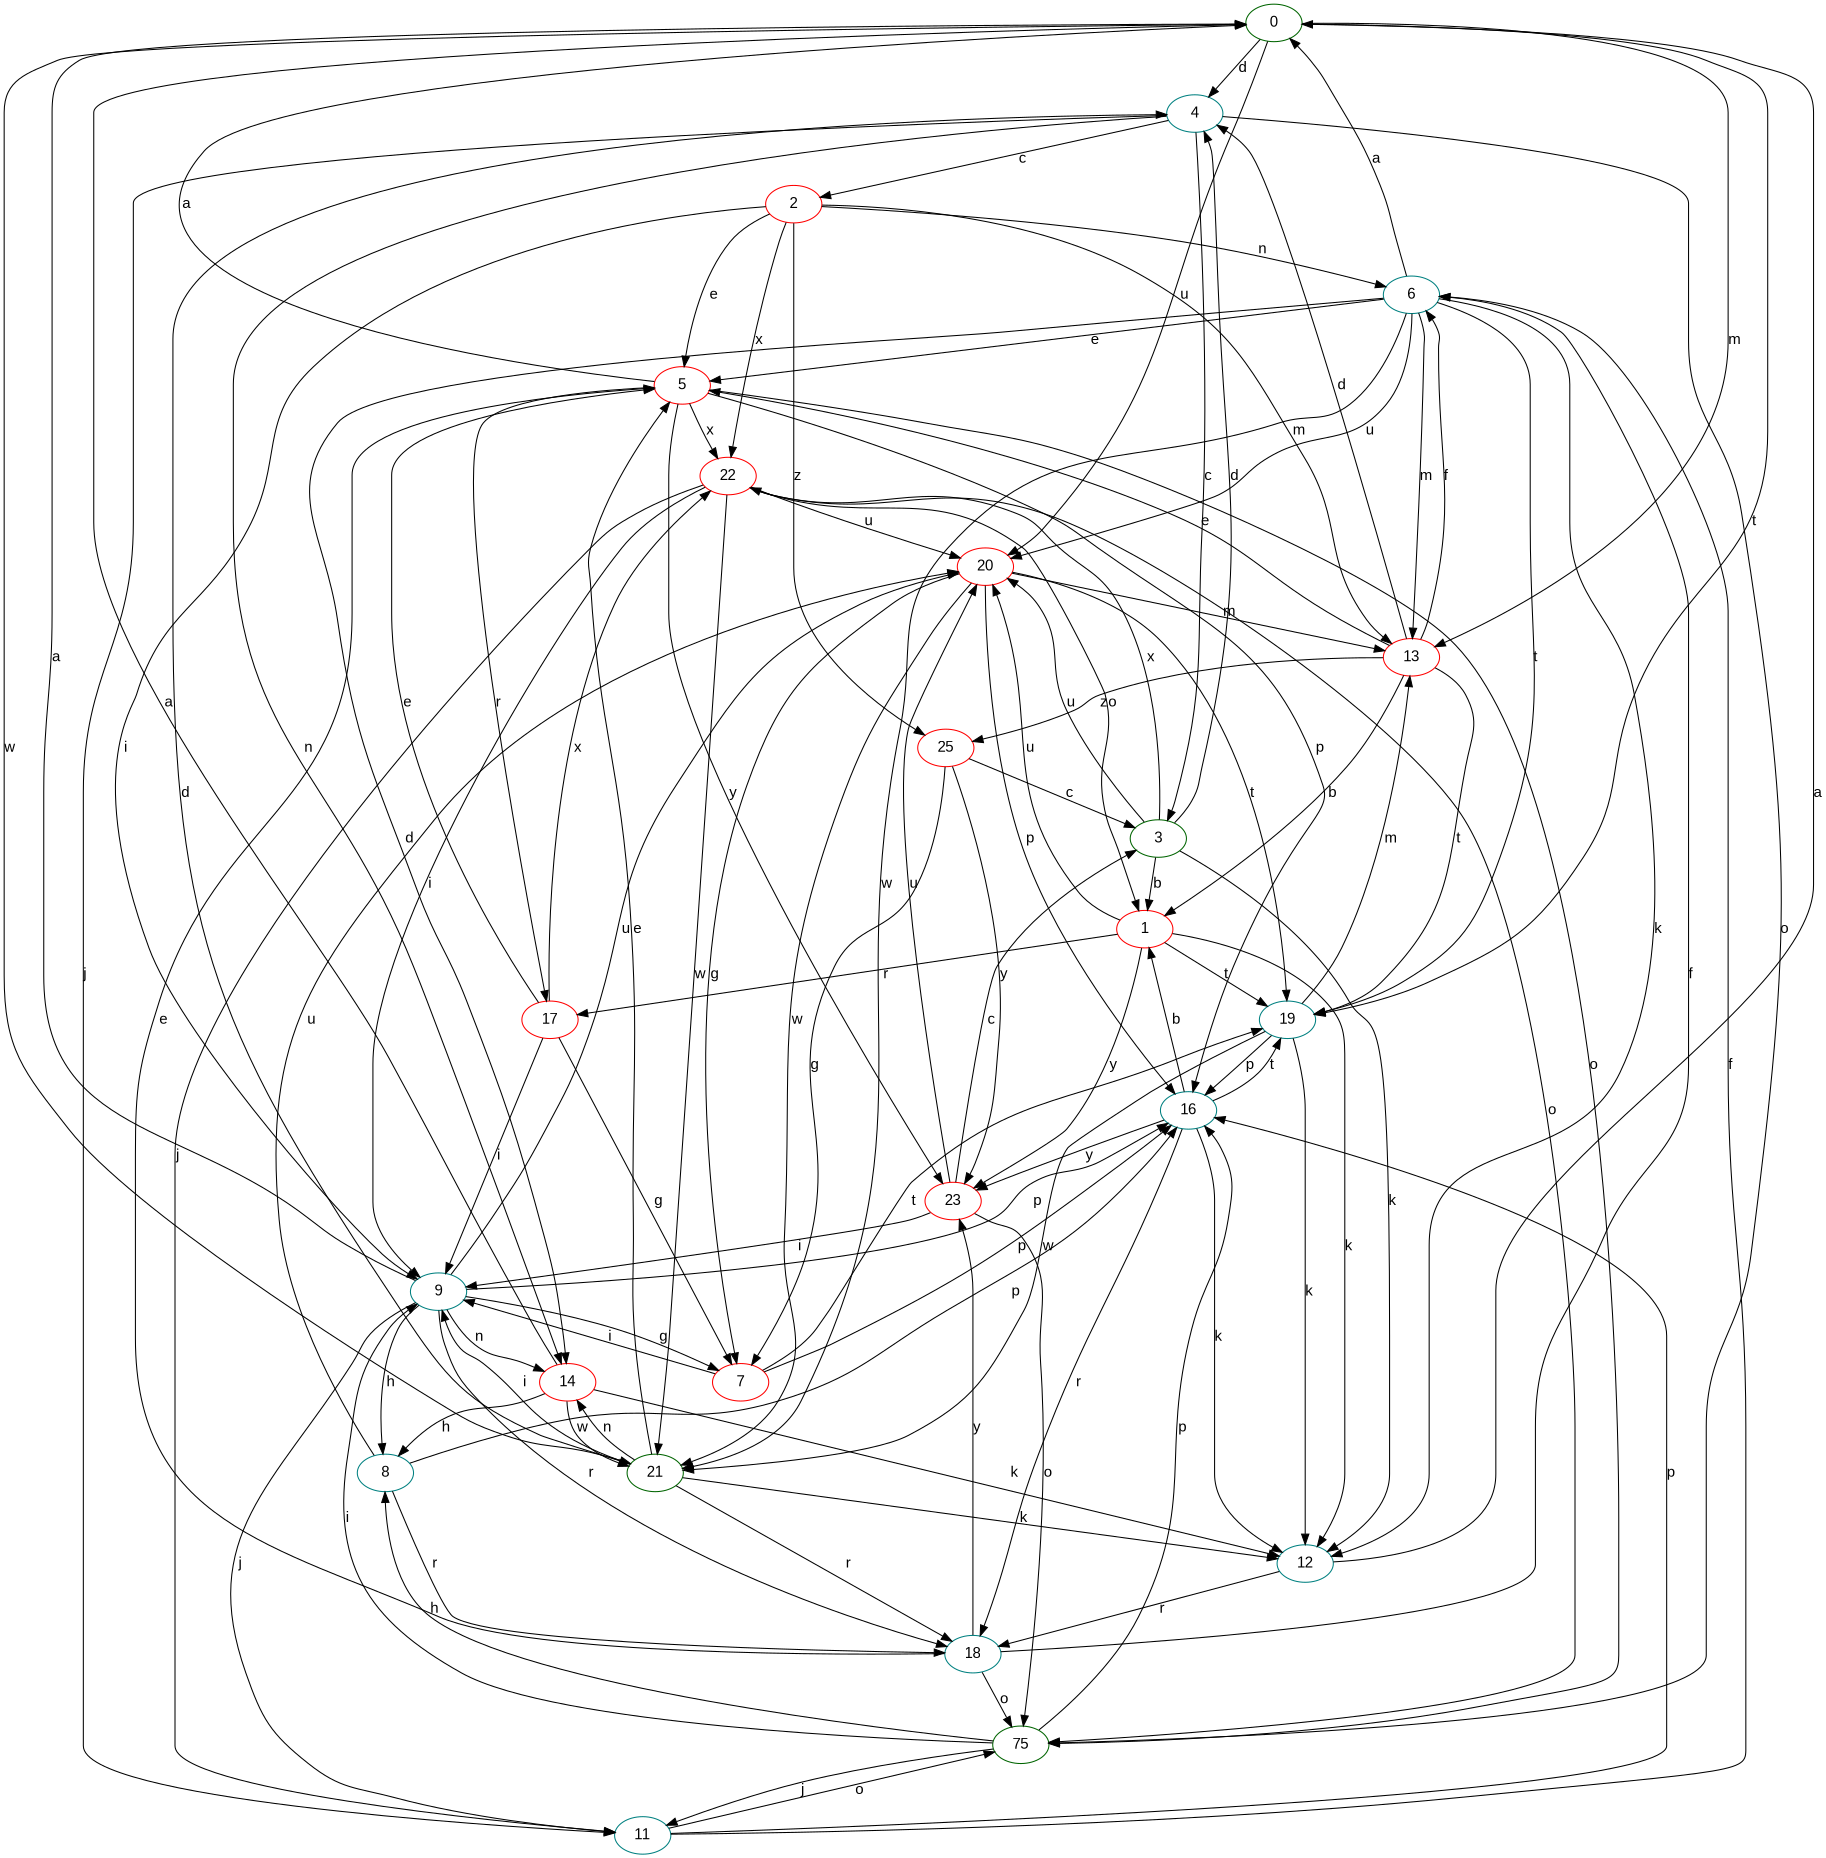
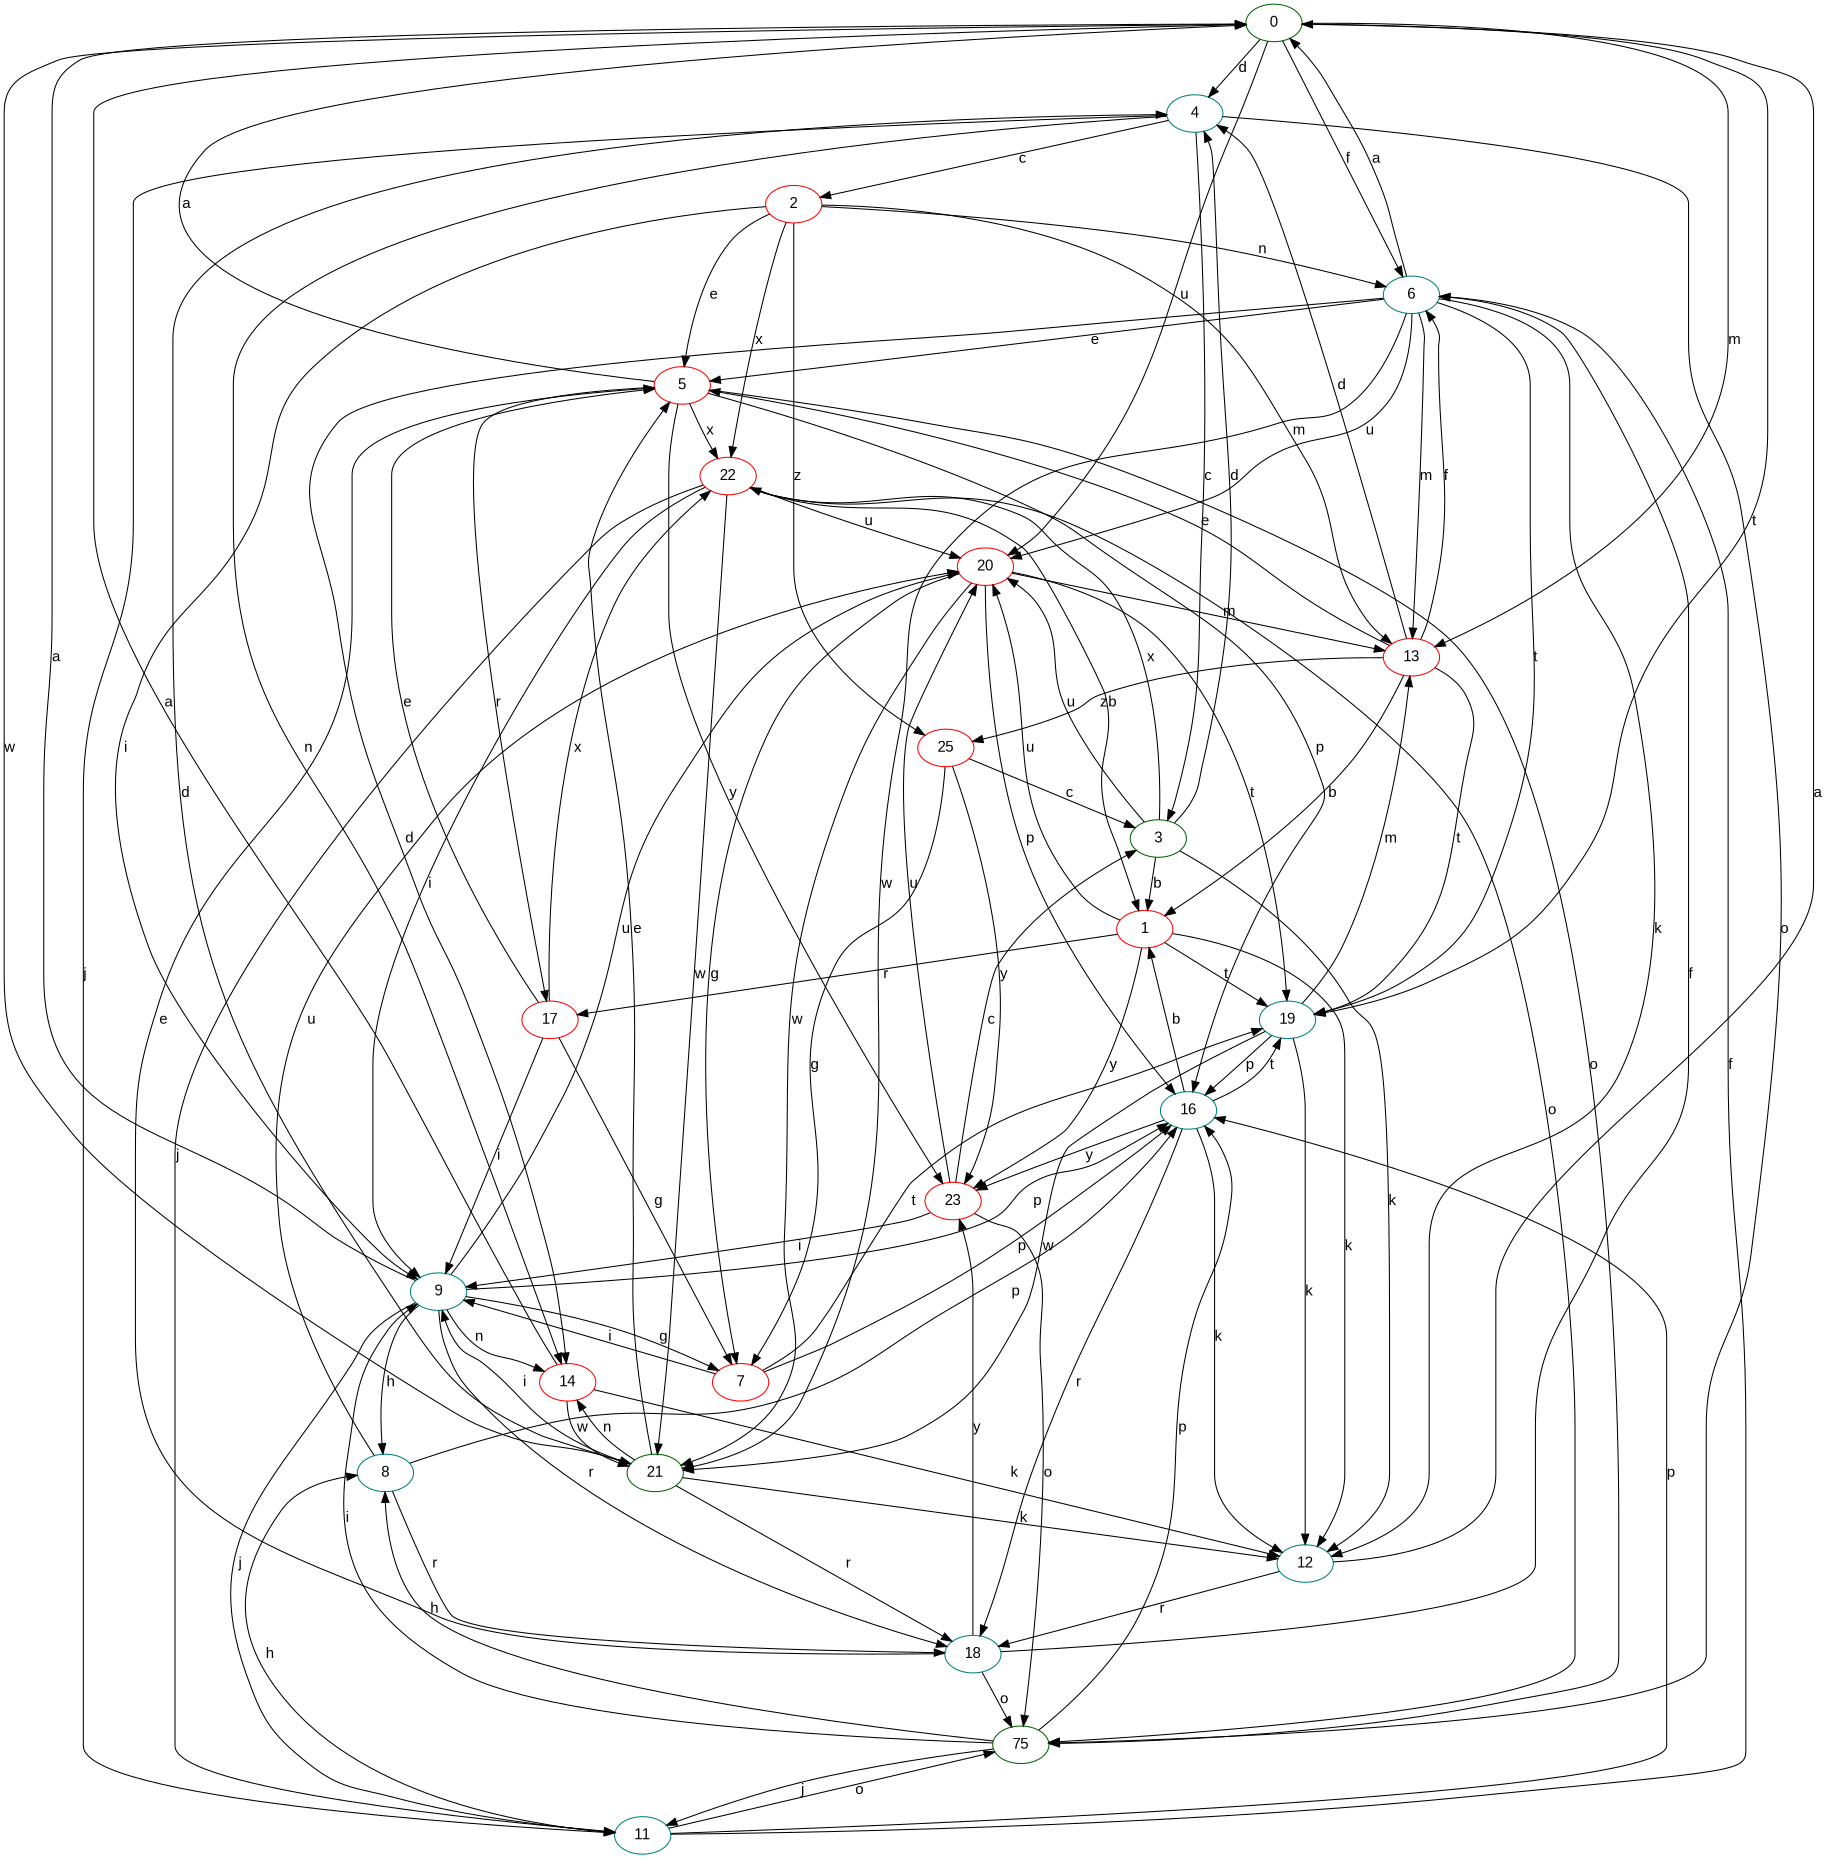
none -> (1340, 154)
(1112, 703) -> (1112, 703)
(471, 1410) -> (314, 1728)
